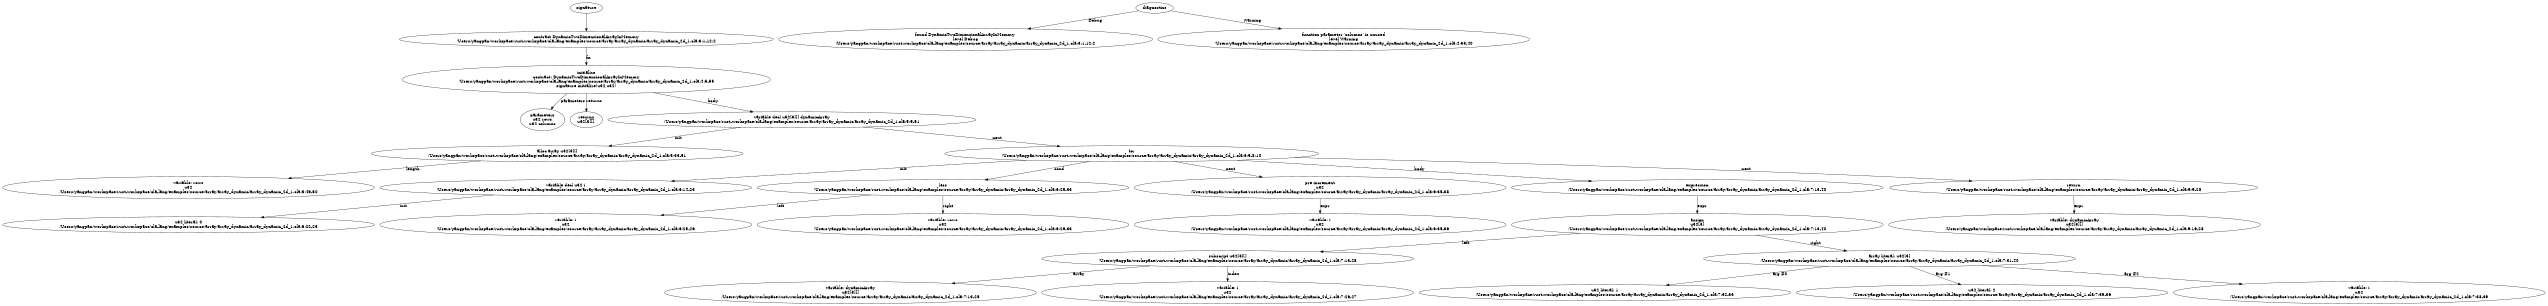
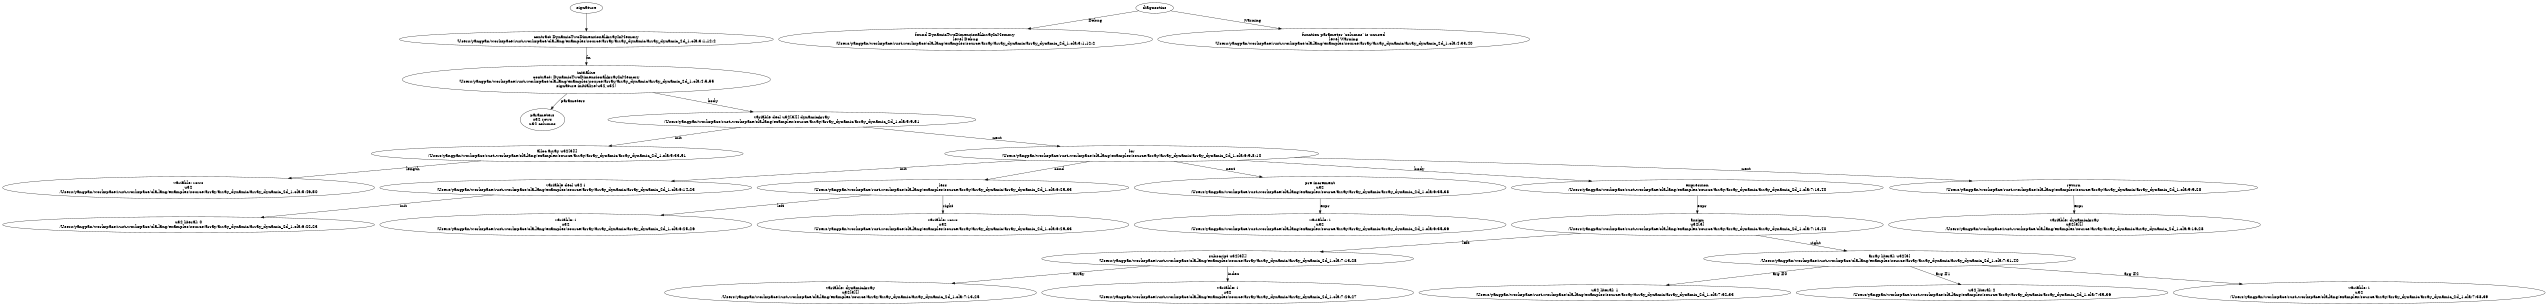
(586, 120) -> none
